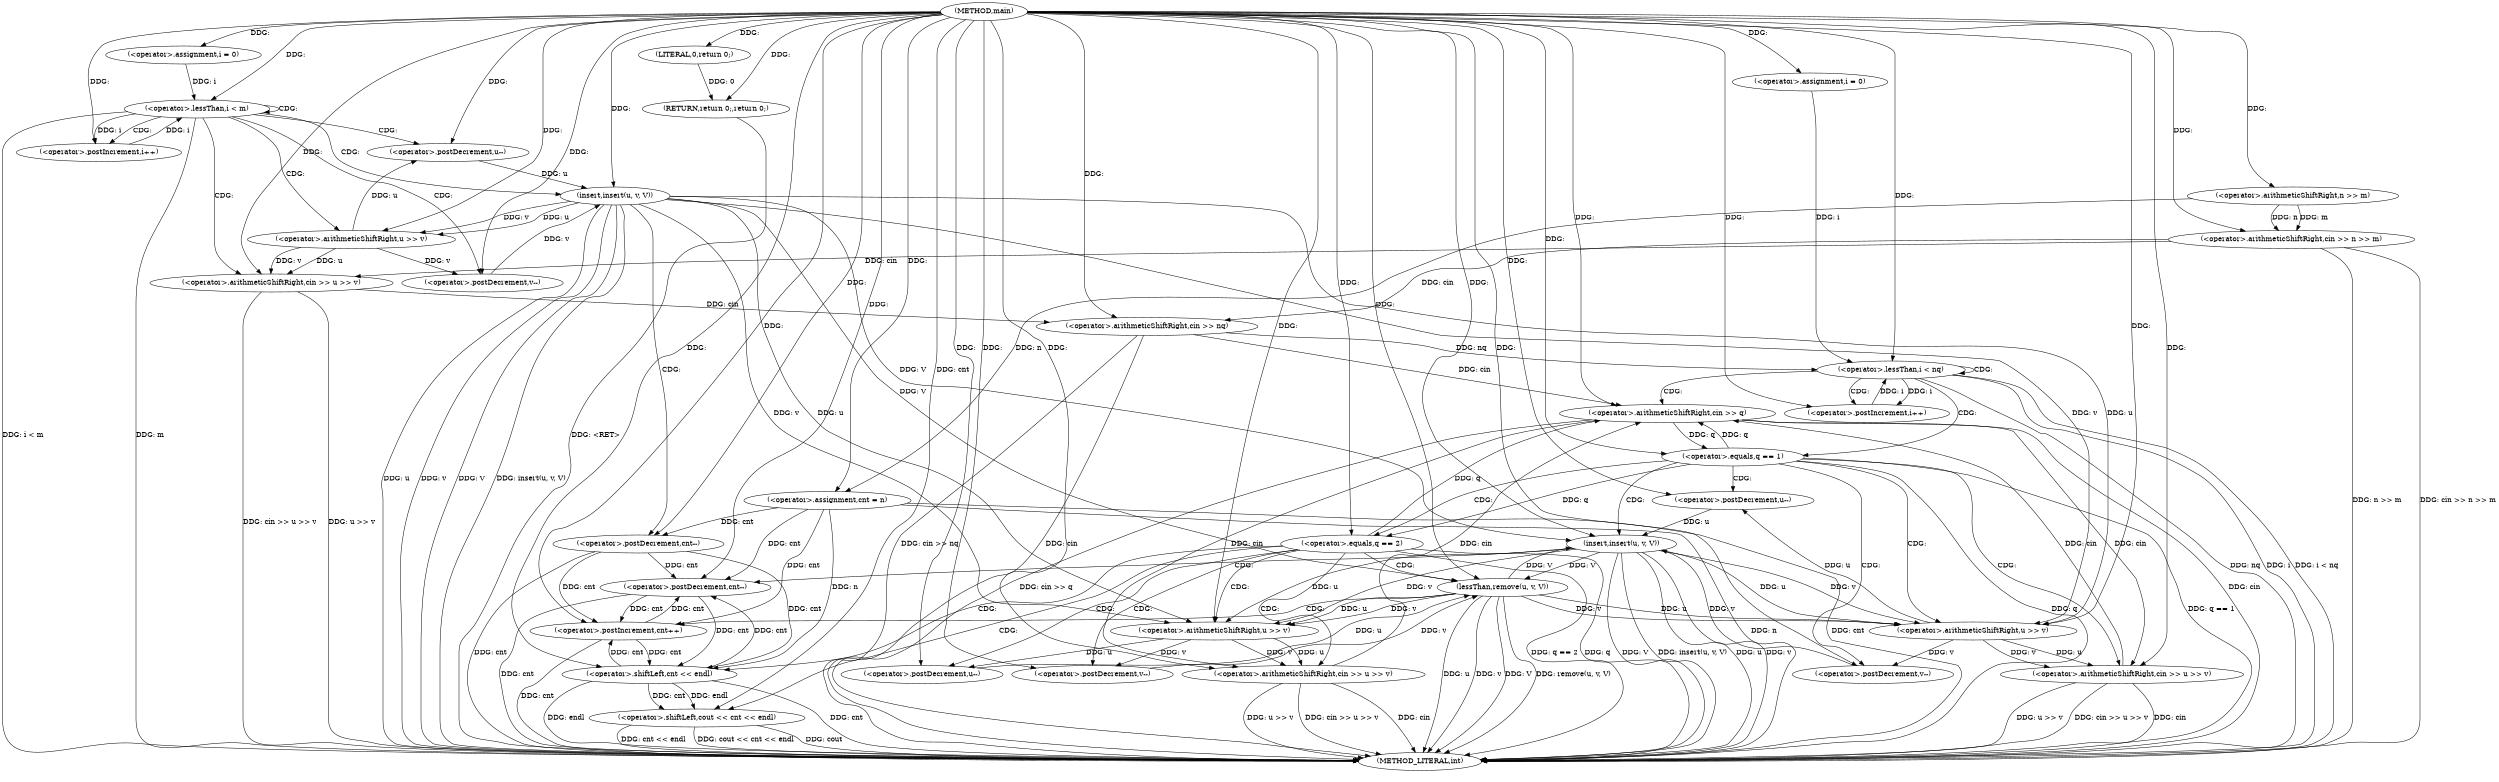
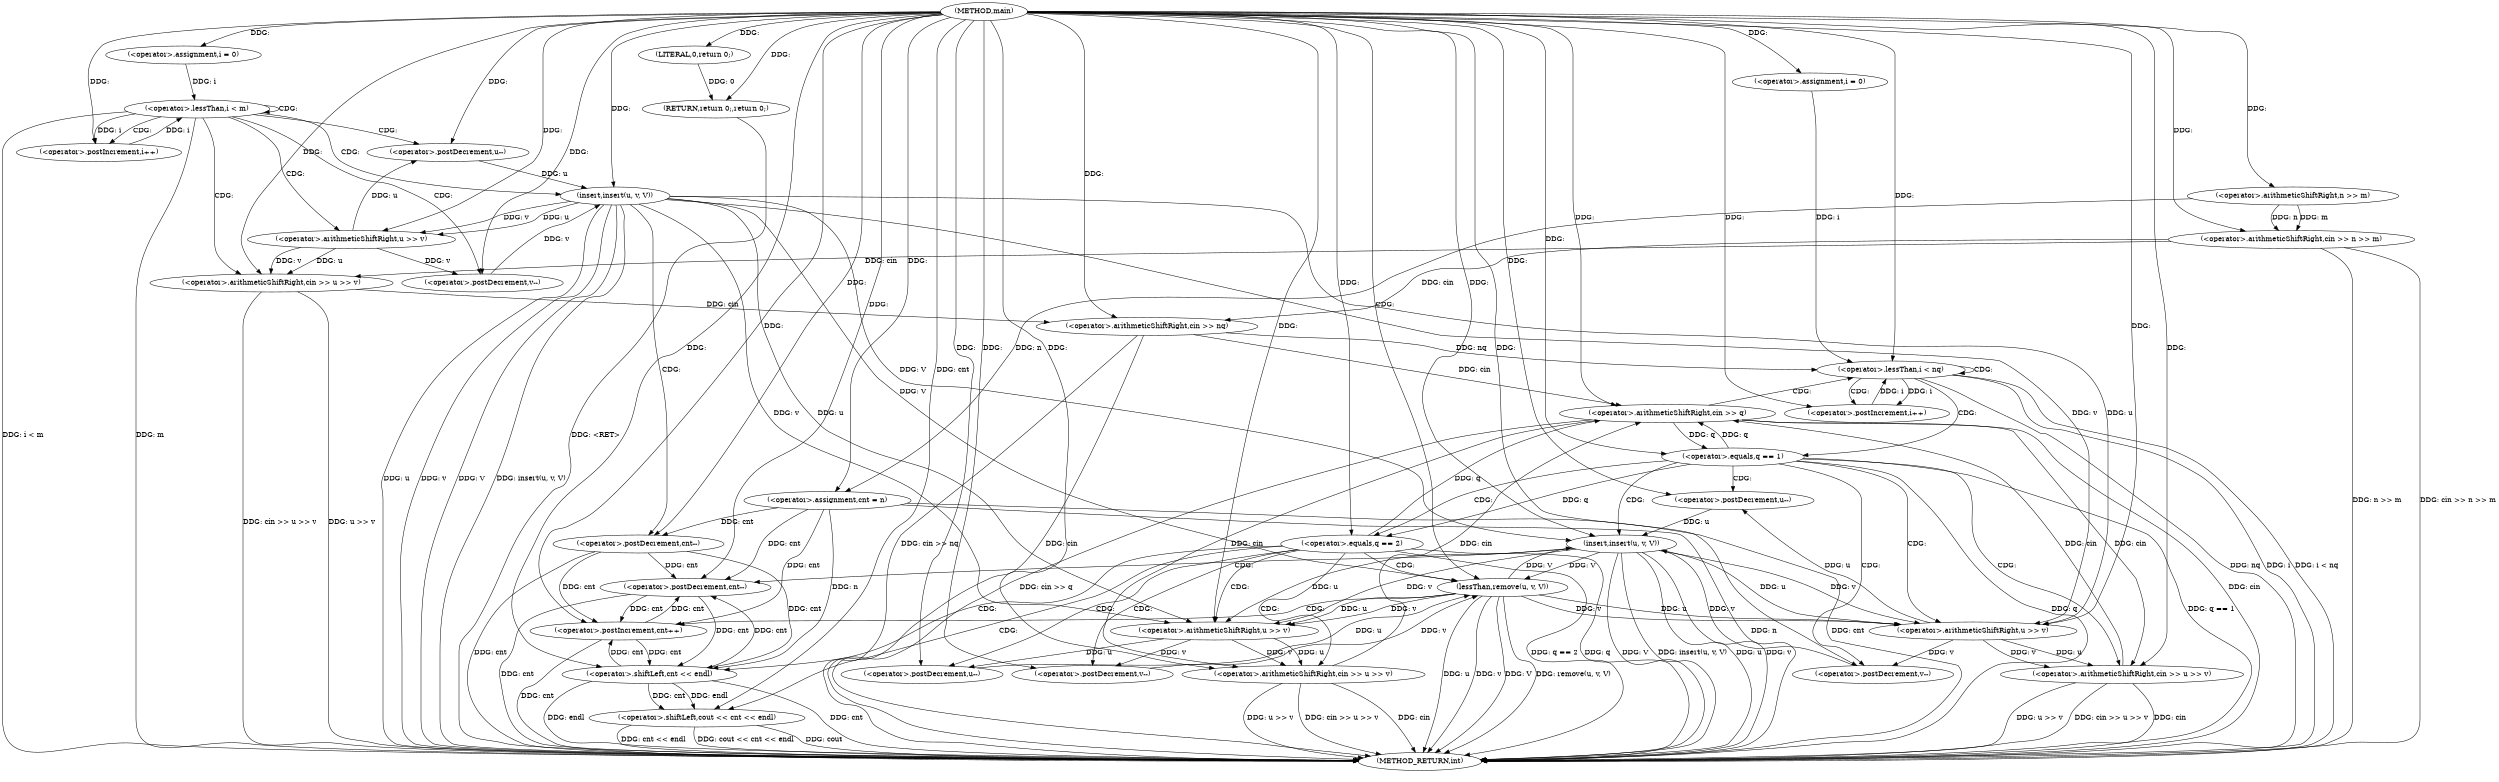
(566, 18) -> none
(1386, 305) -> (1386, 305)
(1734, 375) -> (1778, 392)
(1420, 761) -> (1420, 761)
